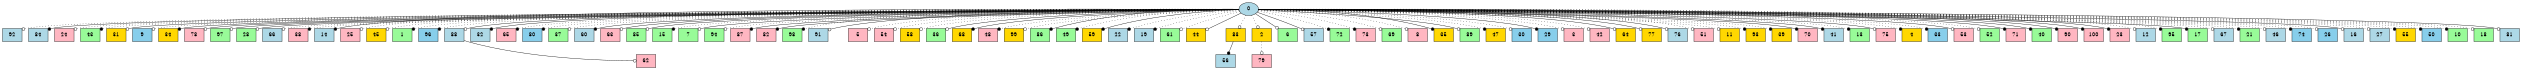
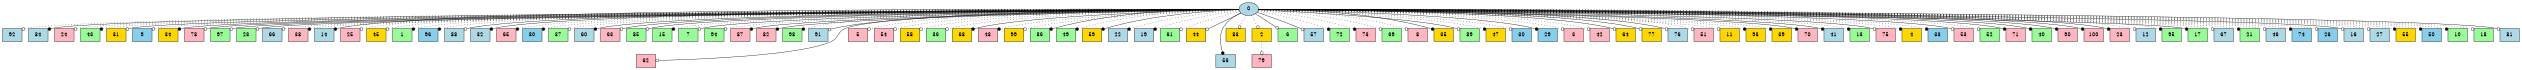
(1093, 14) -> (1093, 14)
(1231, 47) -> (1223, 28)
(548, 56) -> (843, 30)
